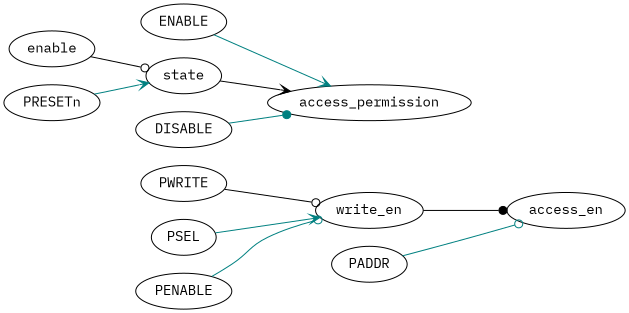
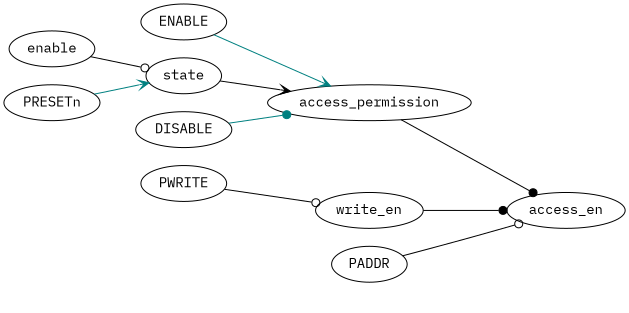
none -> (465, 155)
(184, 237) -> none
(459, 241) -> (459, 241)
(184, 291) -> none
